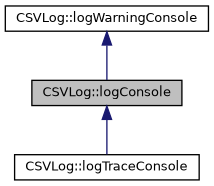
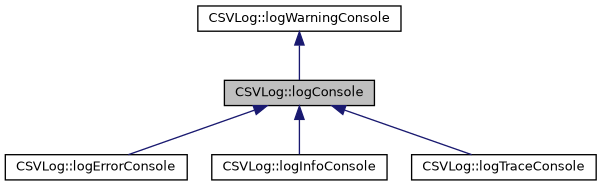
none -> (96, 167)
none -> (299, 167)
